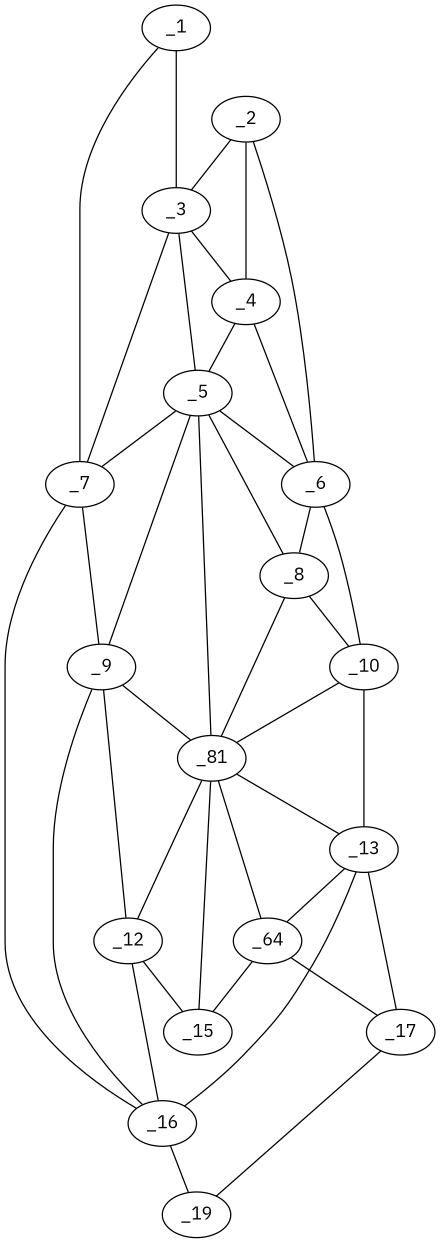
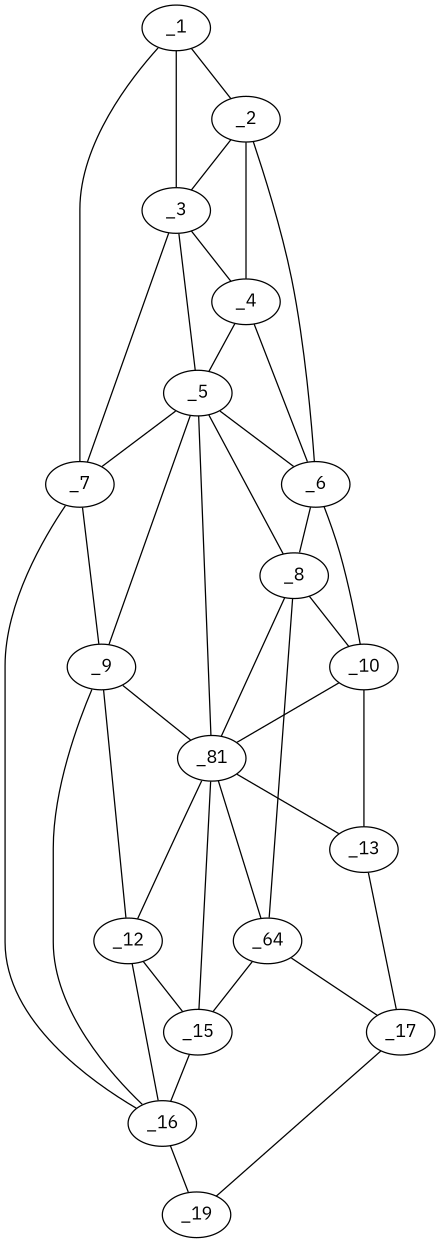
none -> (211, 74)
(316, 895) -> (281, 758)
(289, 1003) -> (180, 1078)
